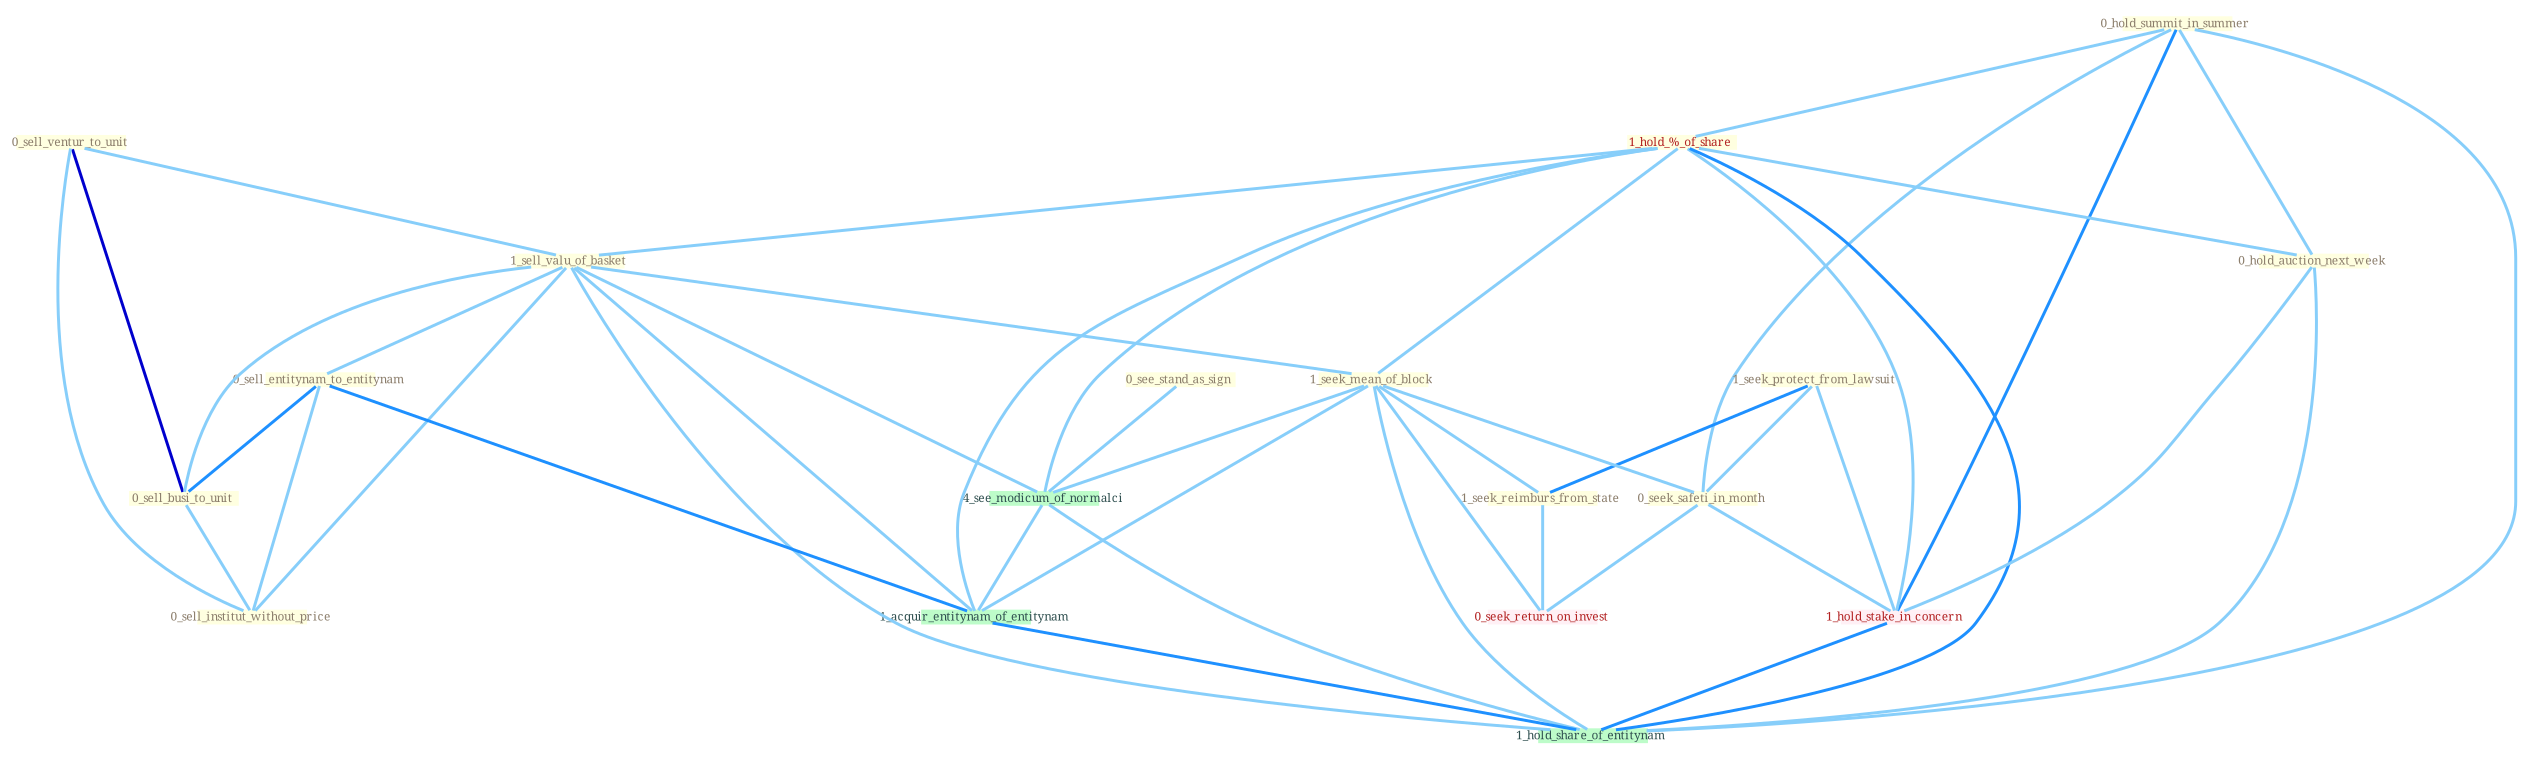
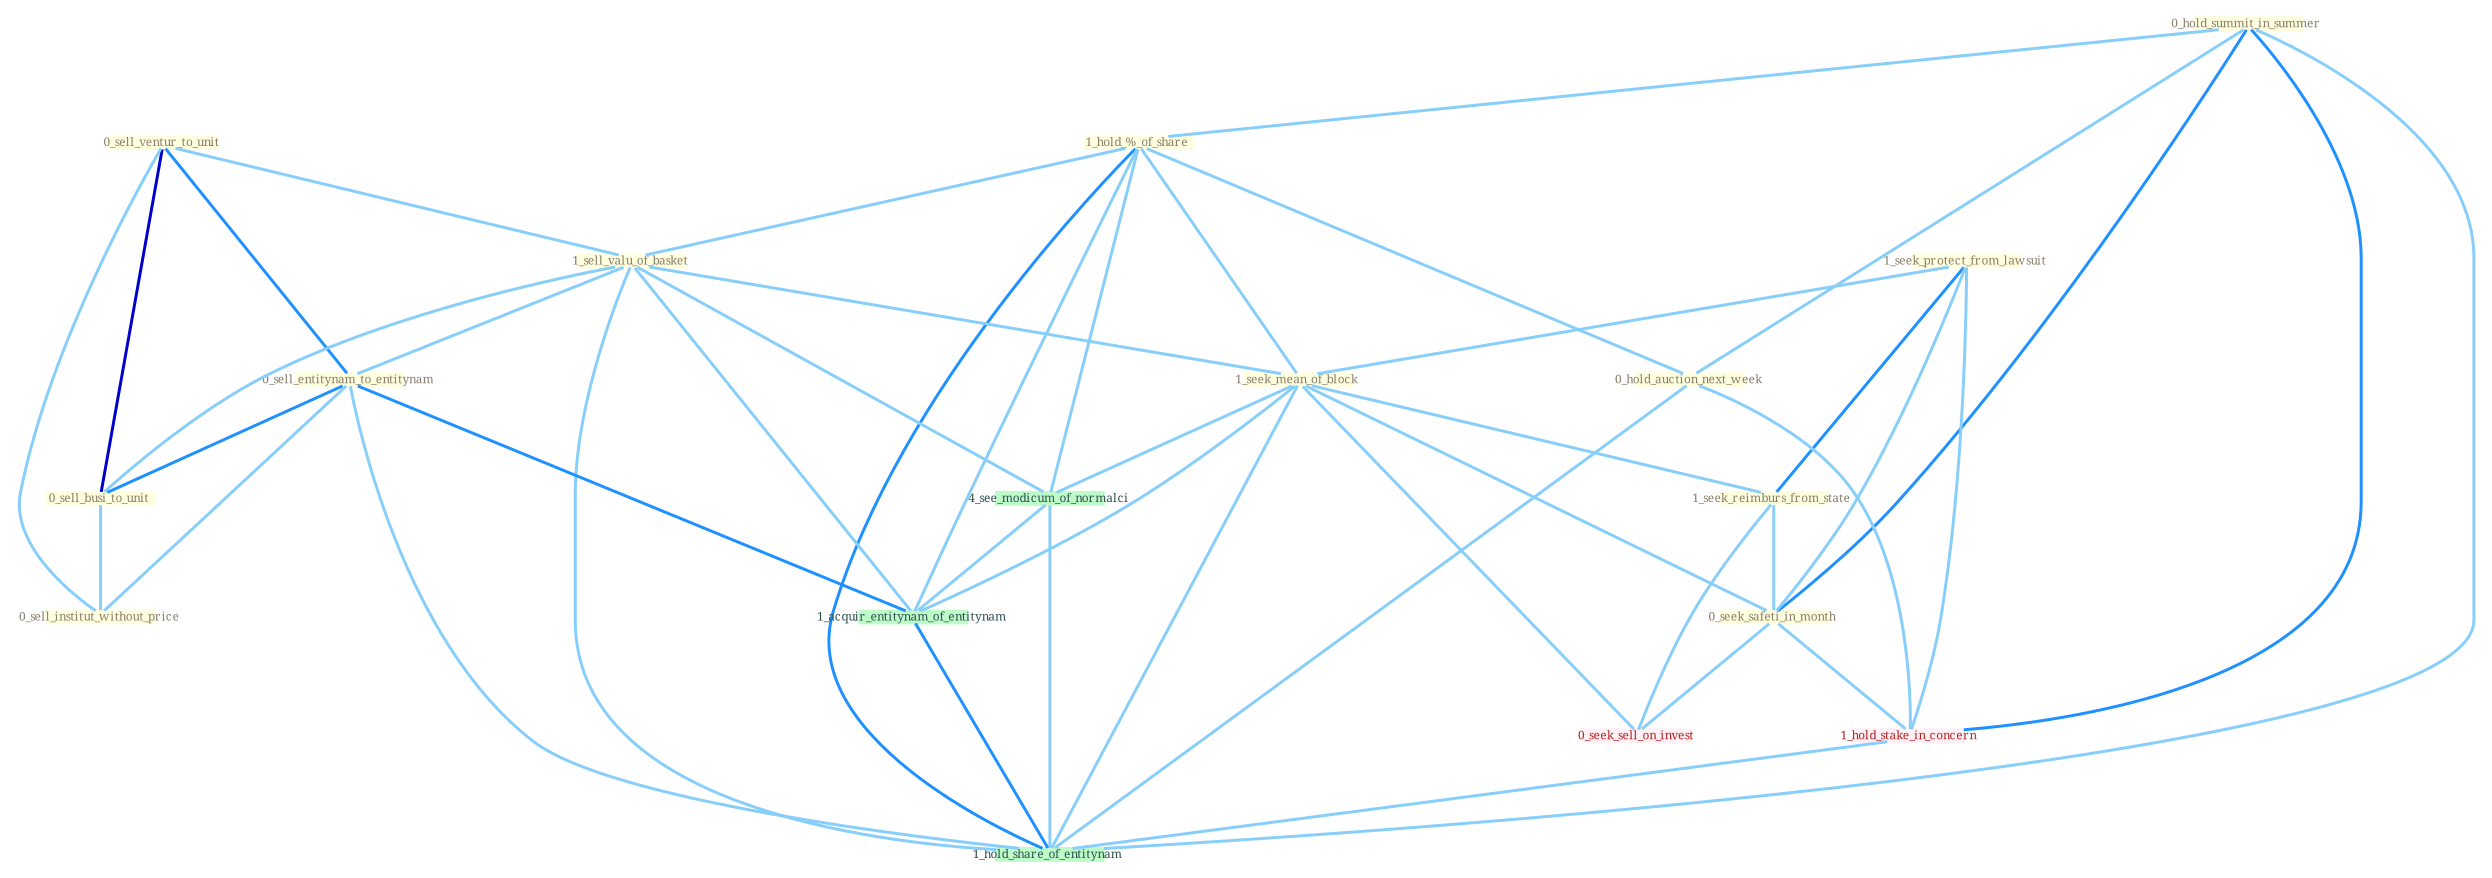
(1682, 142) -> (1139, 142)
(1884, 215) -> (2032, 338)
none -> (256, 261)
none -> (1633, 320)
(1880, 342) -> none
(1181, 380) -> none
(411, 439) -> none
none -> (1774, 558)
(1543, 617) -> (1637, 736)
(1744, 676) -> (1480, 795)
none -> (574, 763)
